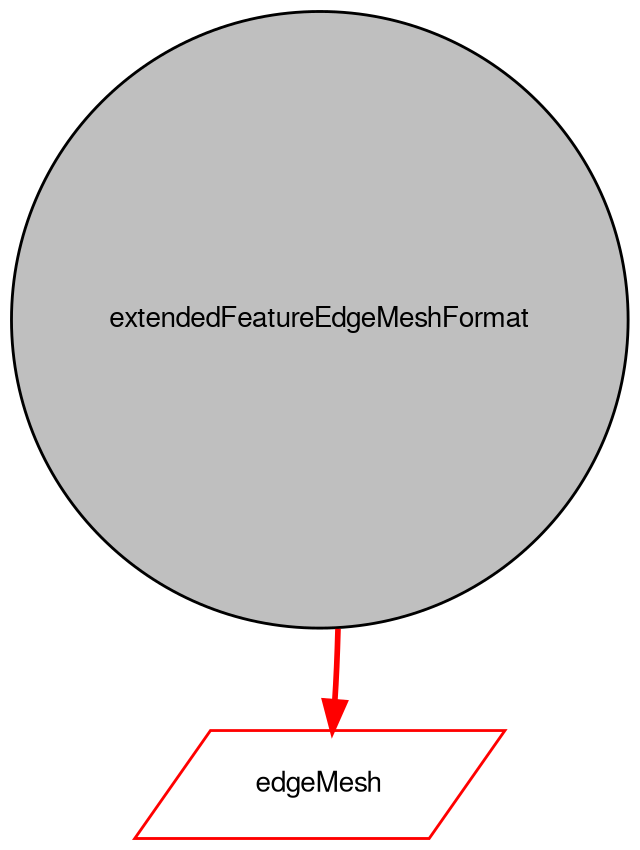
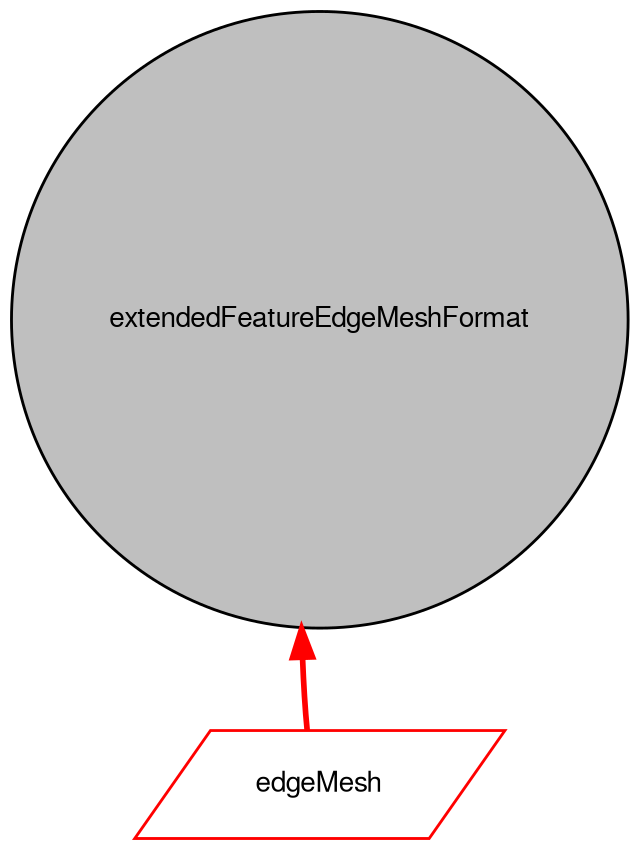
(337, 665) -> (304, 694)
